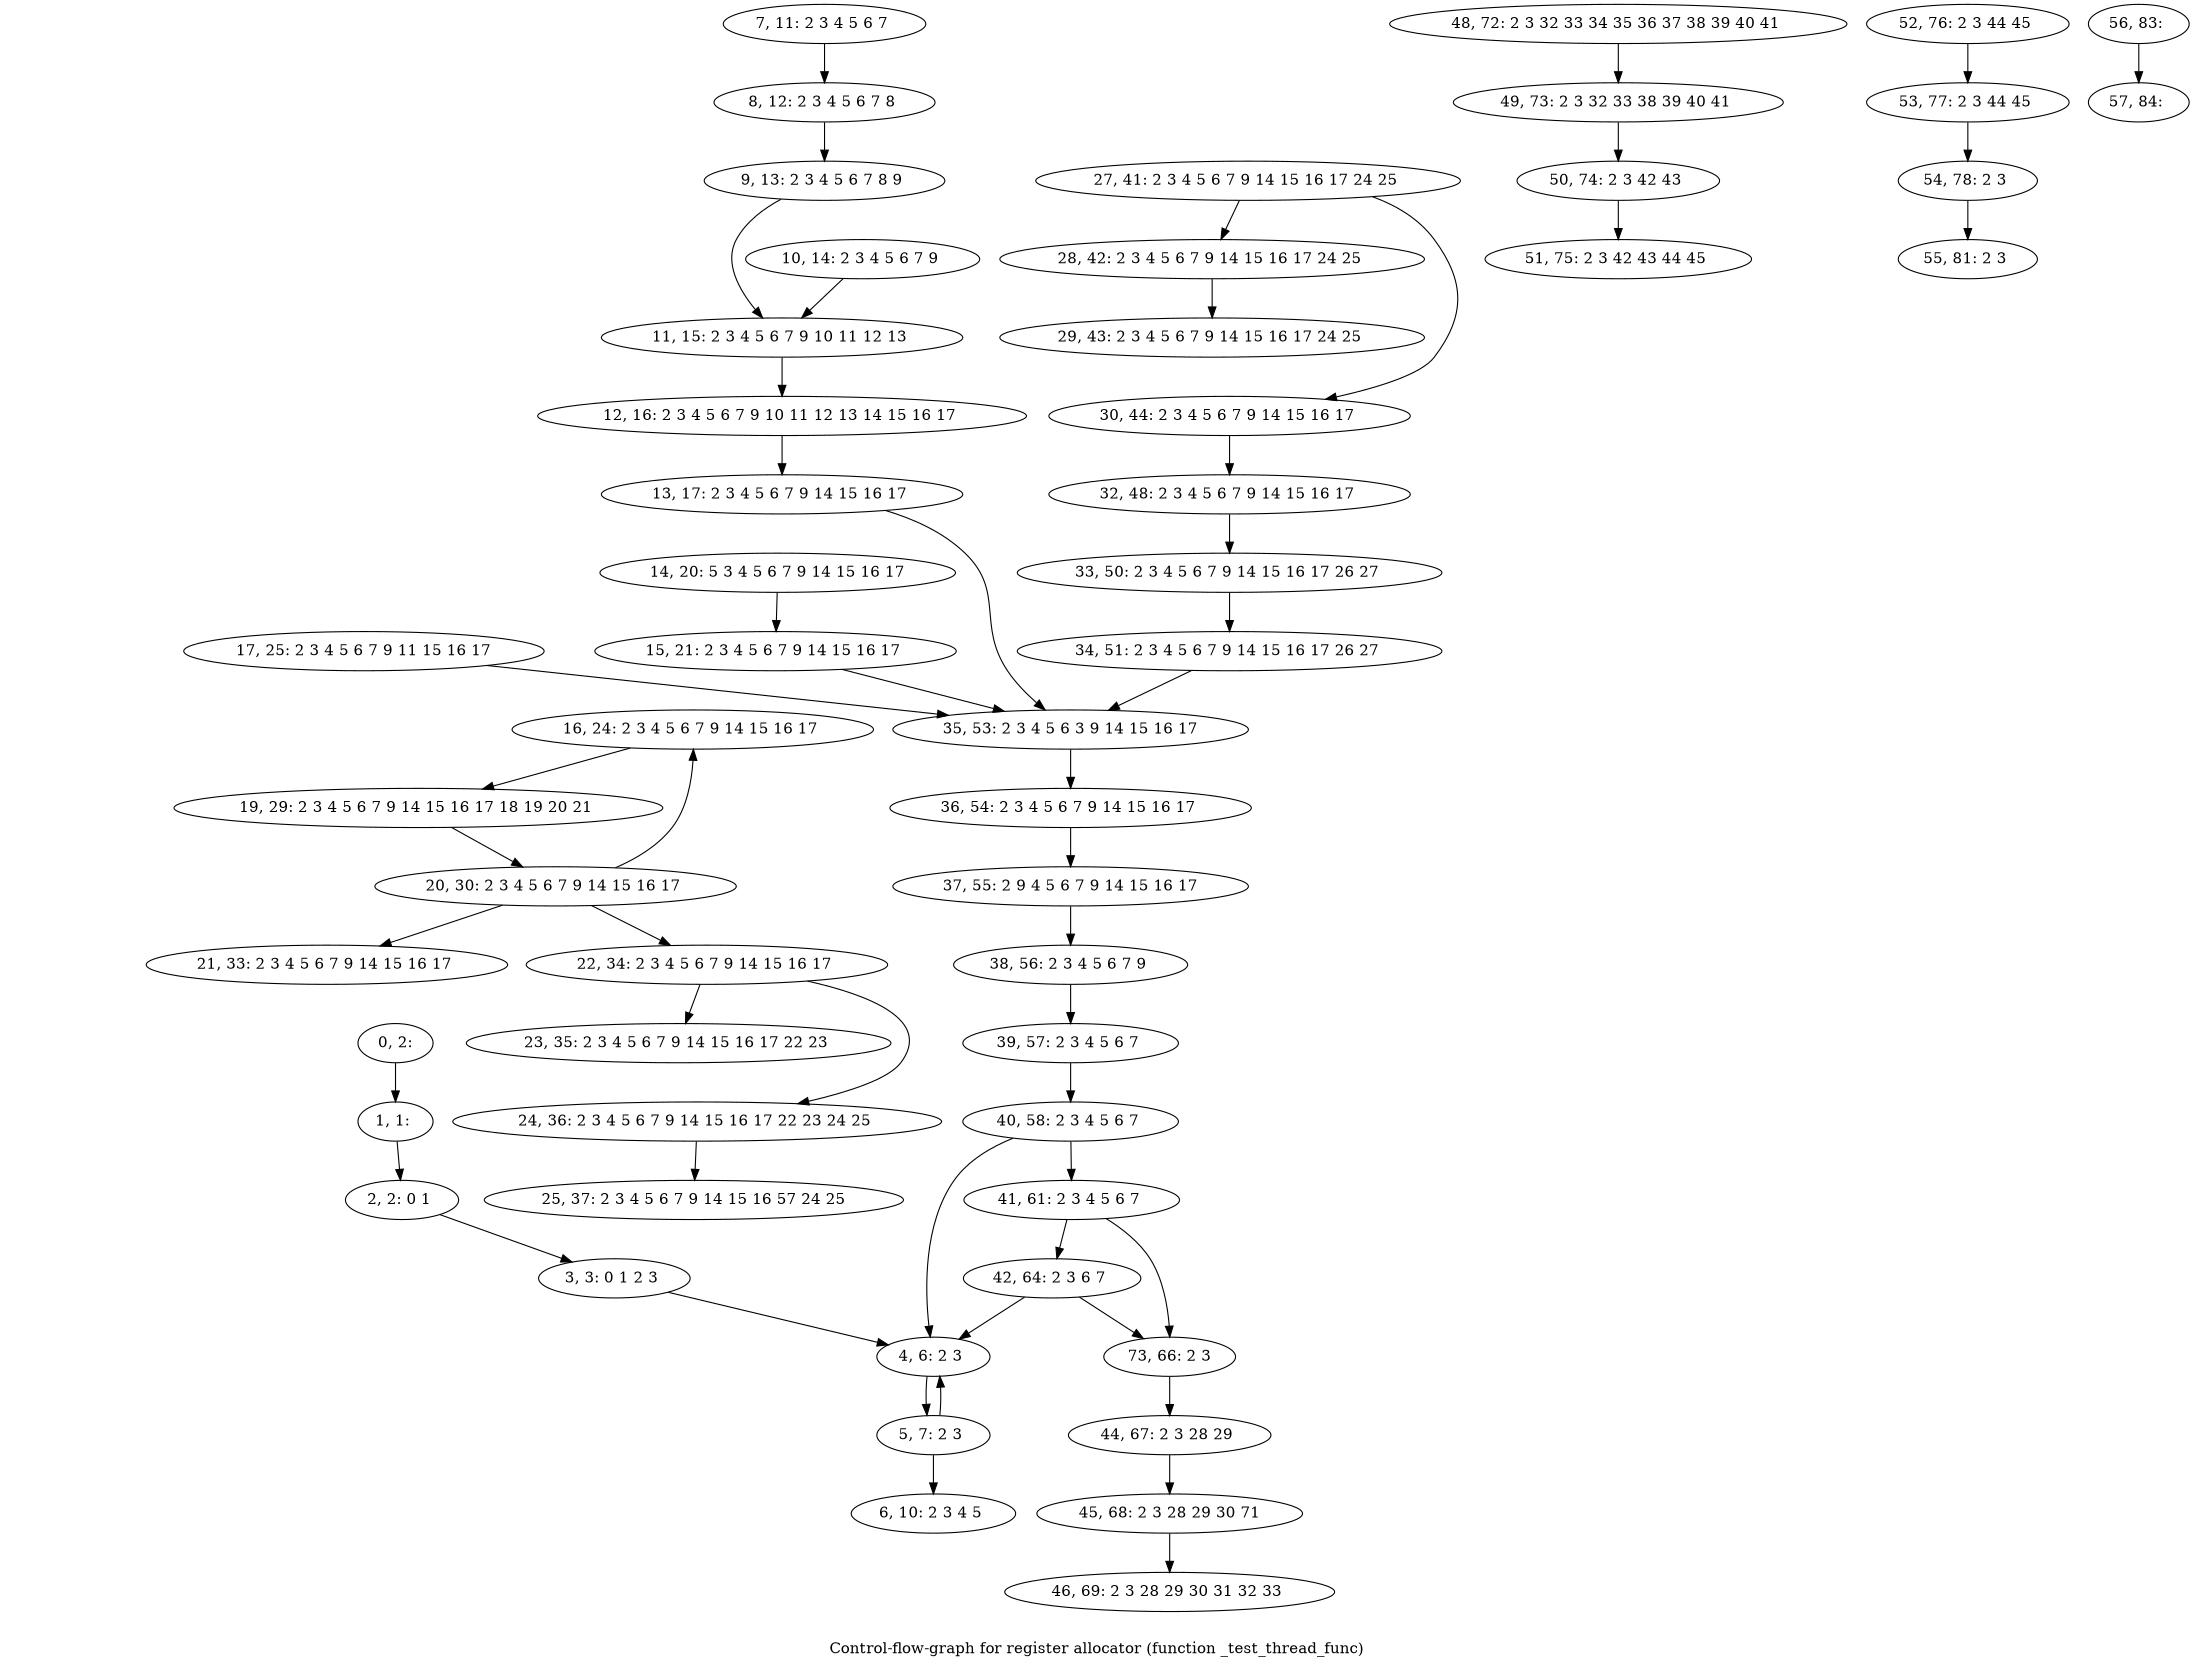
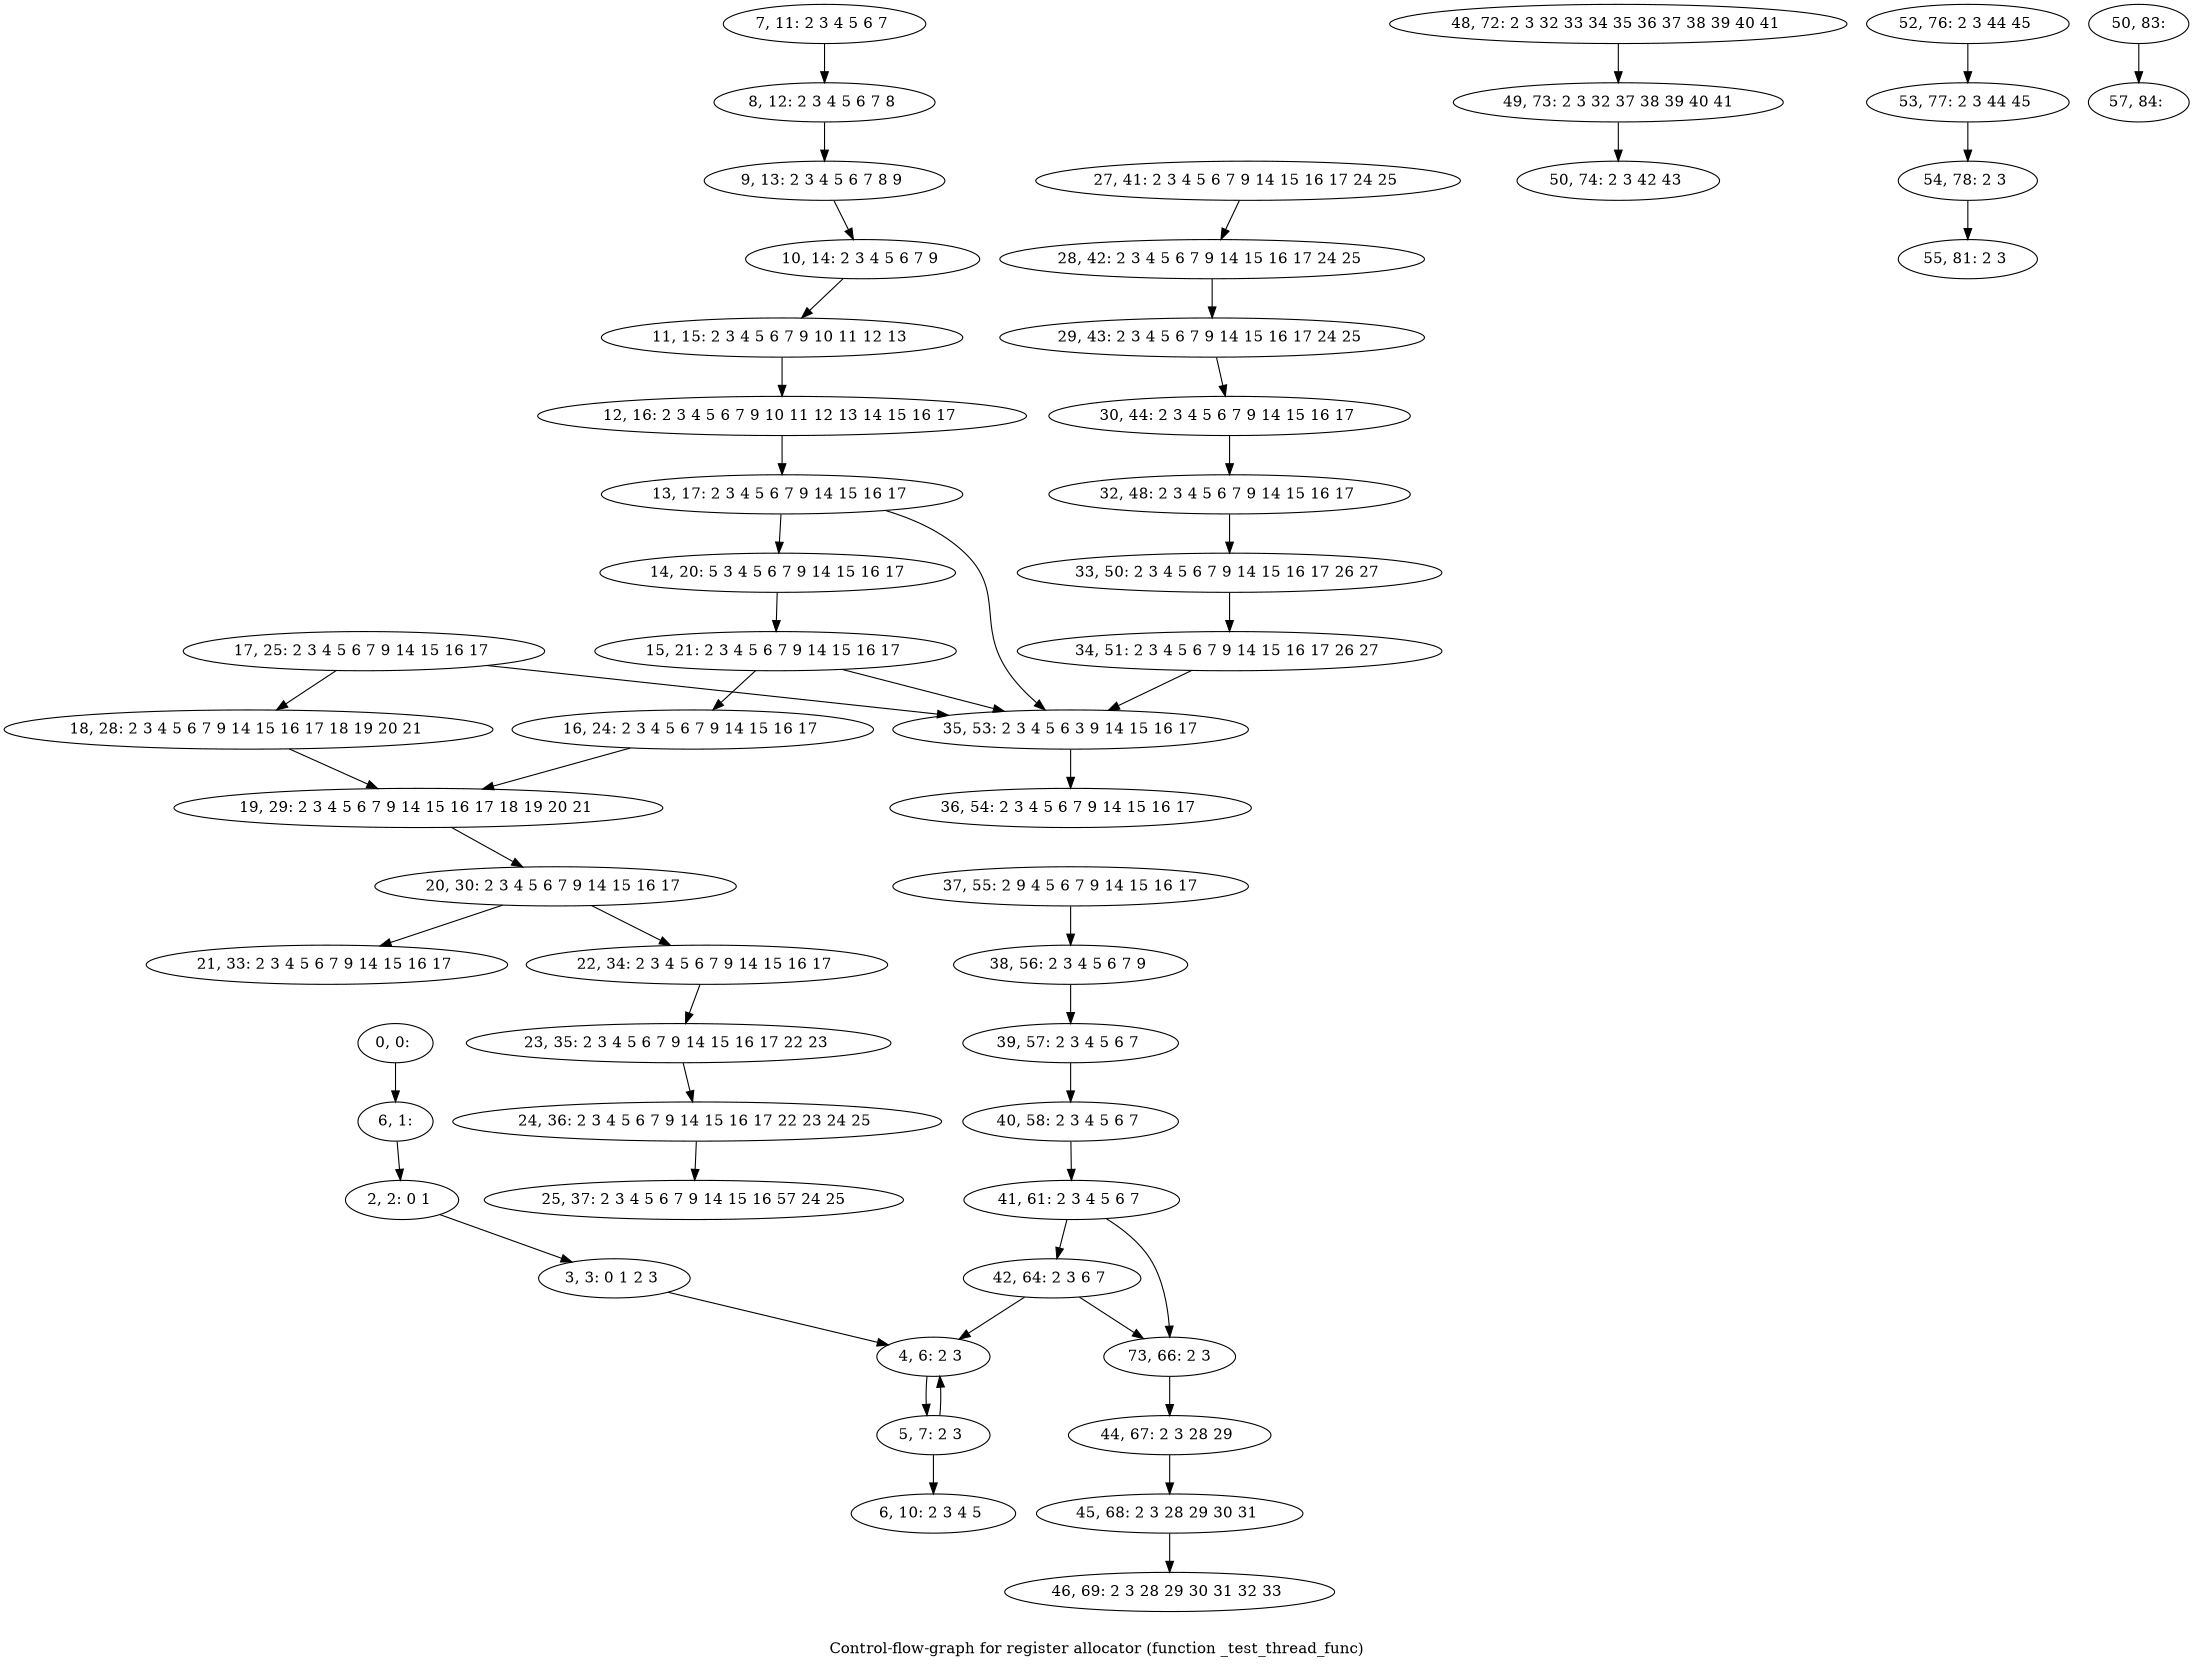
(2139, 24) -> (2139, 24)
(1618, 102) -> (1618, 102)
(733, 247) -> (841, 215)
(1618, 259) -> none
(1456, 314) -> (1220, 371)
none -> (780, 528)
(364, 651) -> (364, 651)
none -> (249, 730)
(672, 827) -> (739, 686)
(1071, 842) -> none
(909, 1041) -> (687, 1077)
(396, 1043) -> (396, 1043)
(396, 1122) -> (396, 1122)
(937, 1215) -> none
(1170, 1514) -> (1170, 1514)
